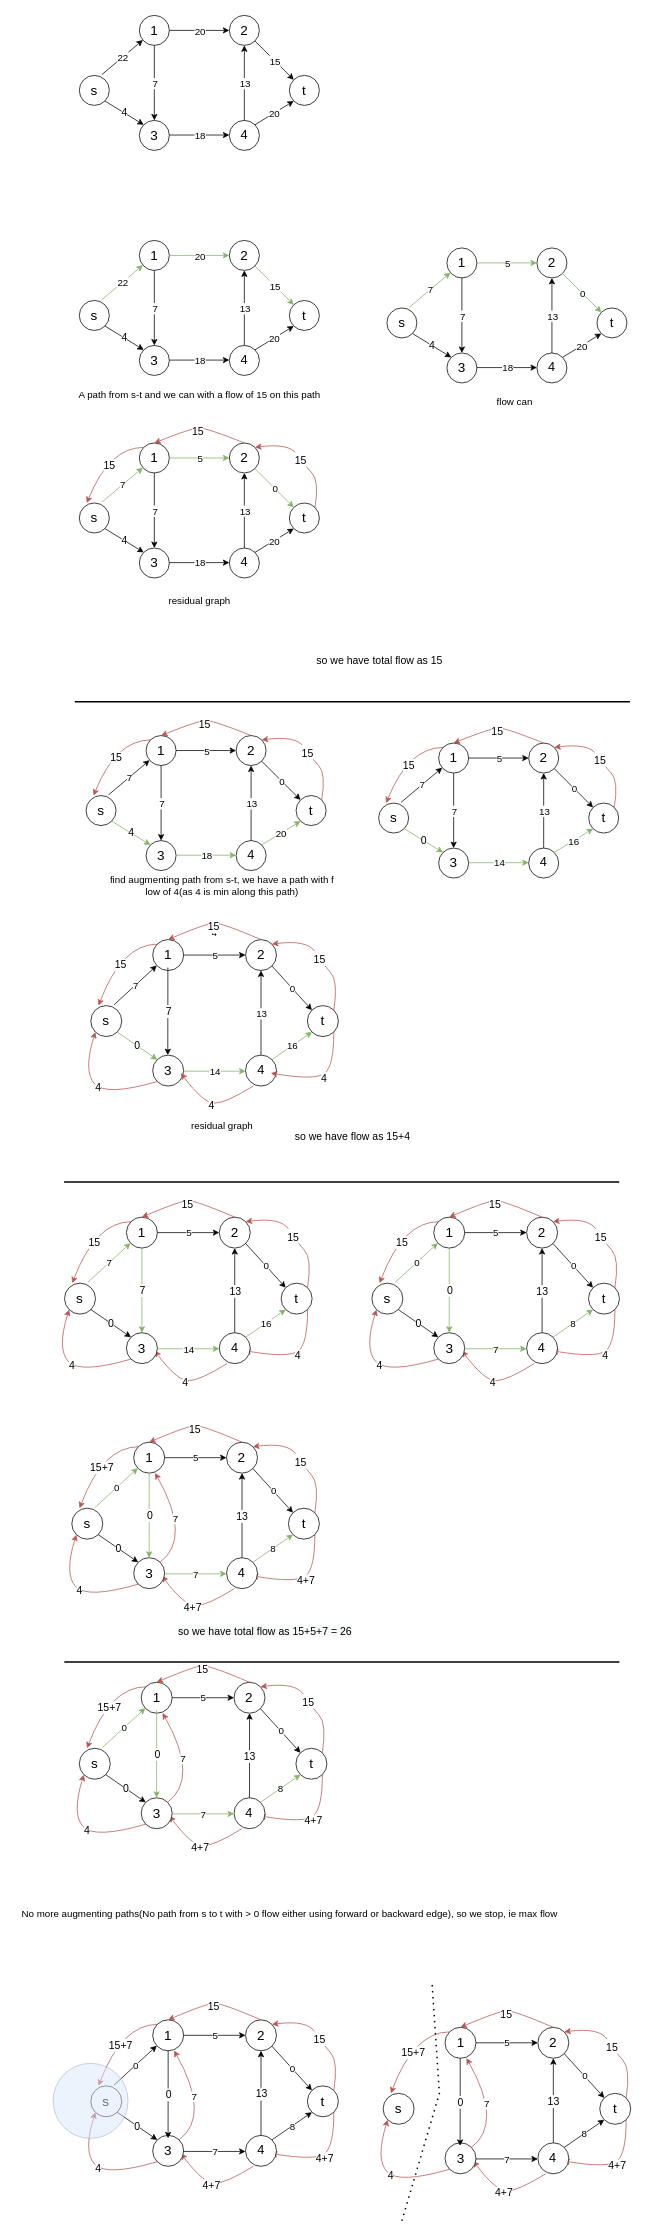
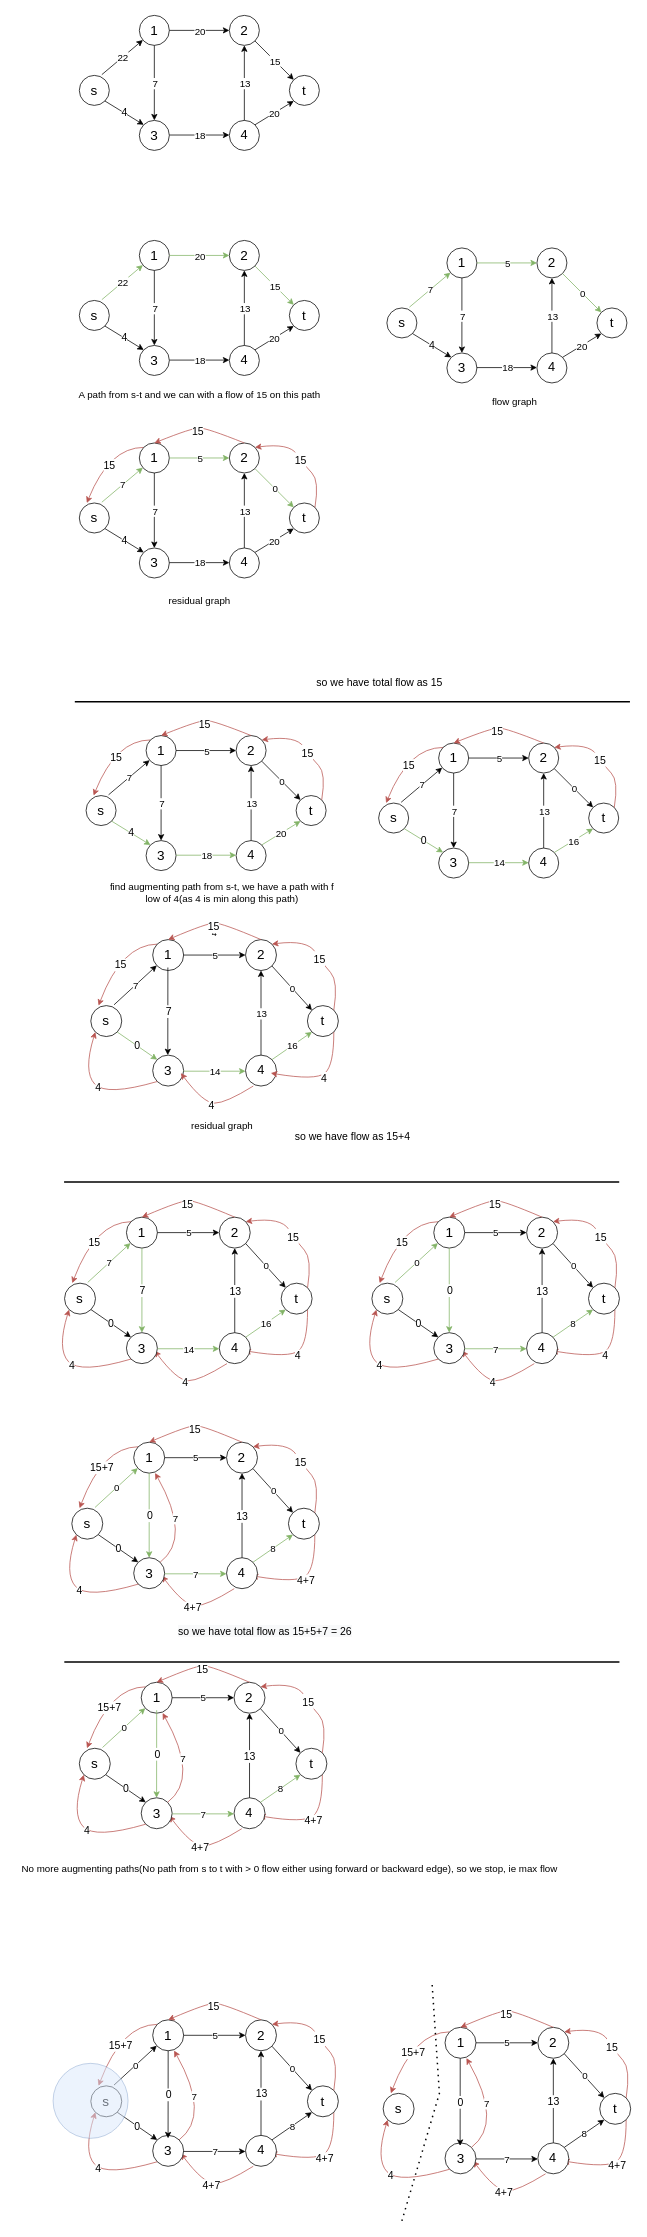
(515, 402) -> (515, 402)
(379, 660) -> (379, 683)
(222, 885) -> (222, 893)
(289, 1913) -> (289, 1868)
